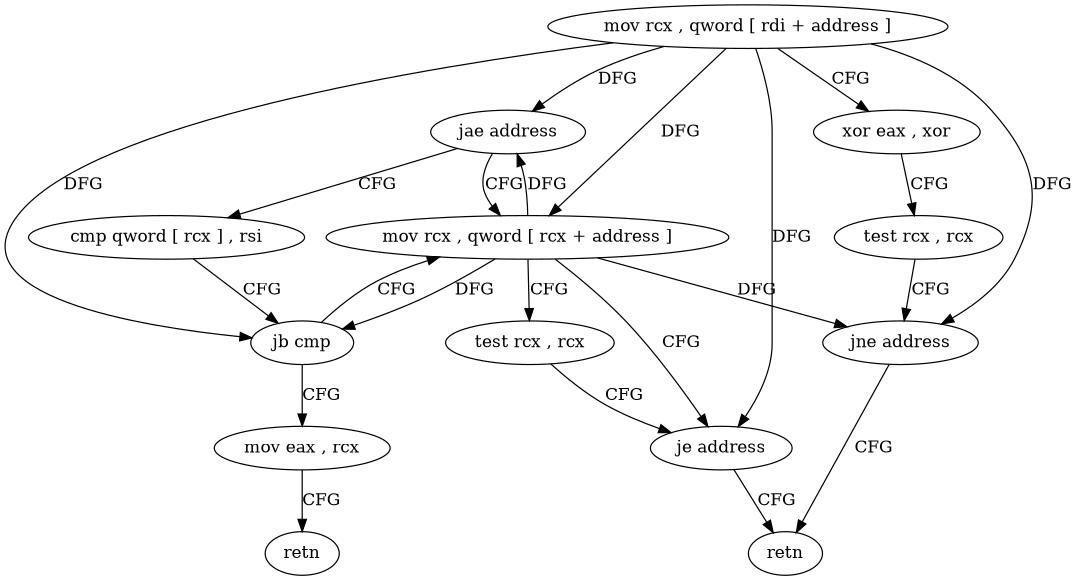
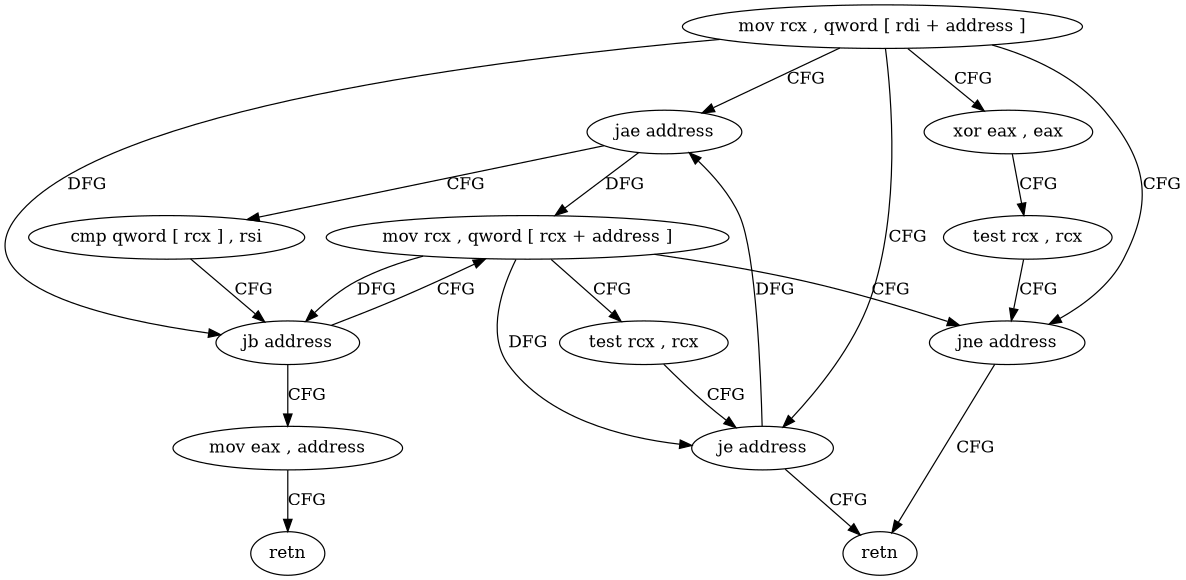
(618, 79) -> (806, 79)
(642, 128) -> none
(897, 132) -> (1008, 132)
(504, 185) -> (625, 185)
(1052, 185) -> (1162, 185)
(526, 190) -> (754, 286)
(792, 237) -> (908, 237)
(757, 290) -> (891, 290)
(302, 343) -> (288, 343)
(681, 343) -> (528, 343)
(302, 448) -> (288, 448)
